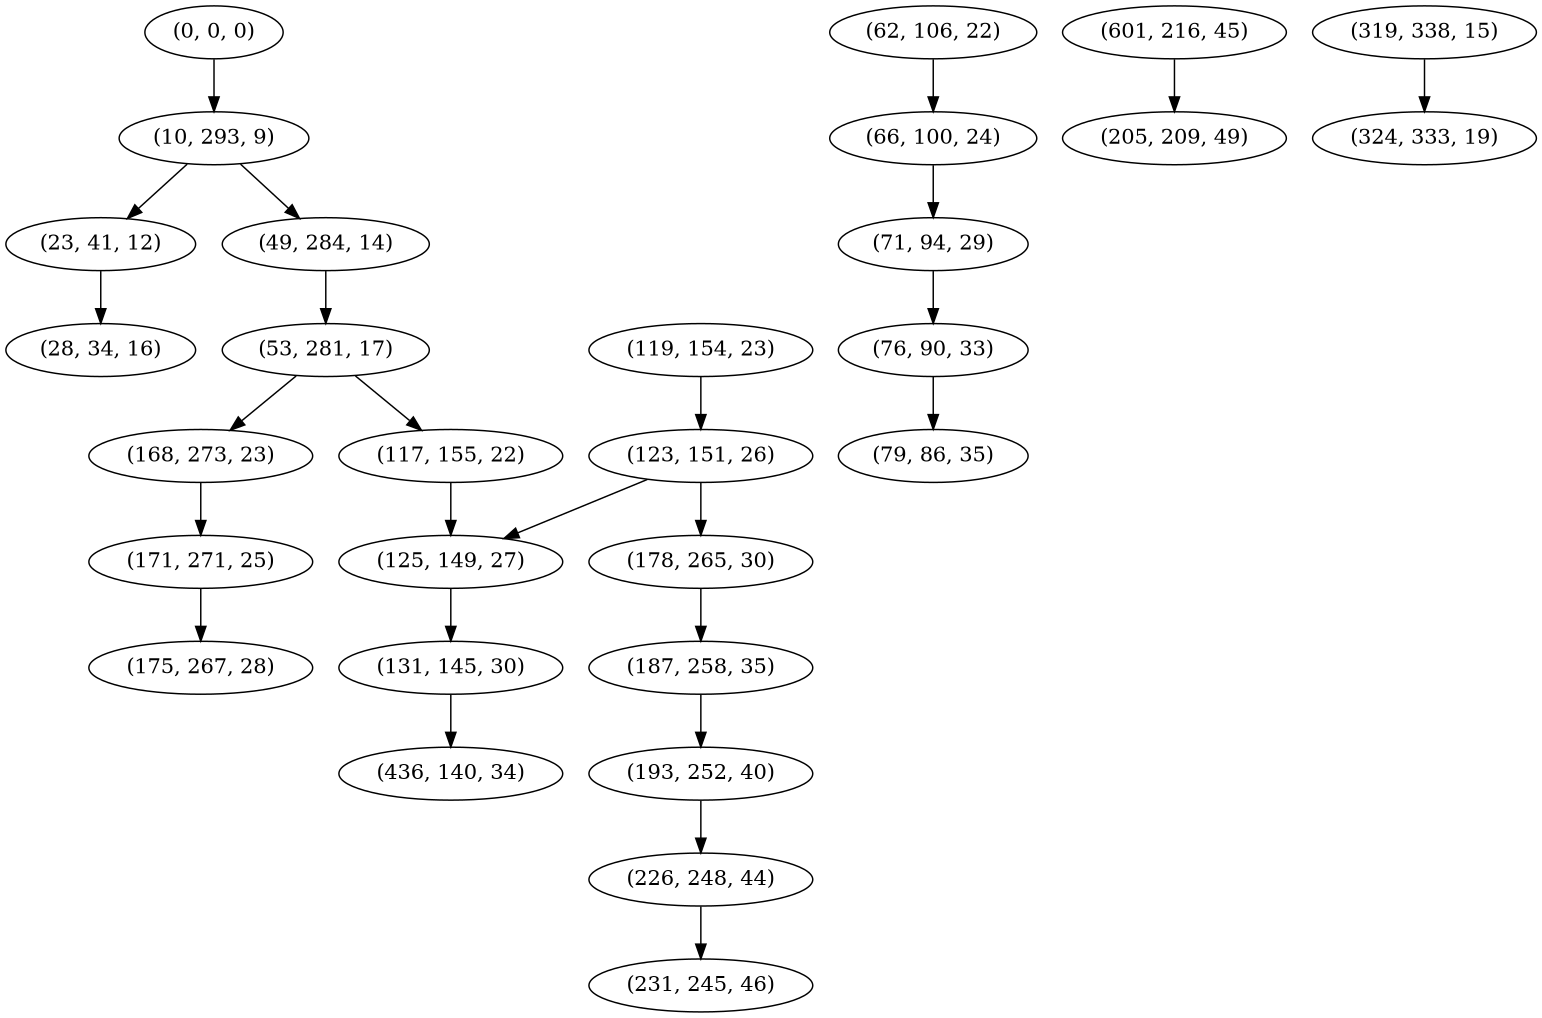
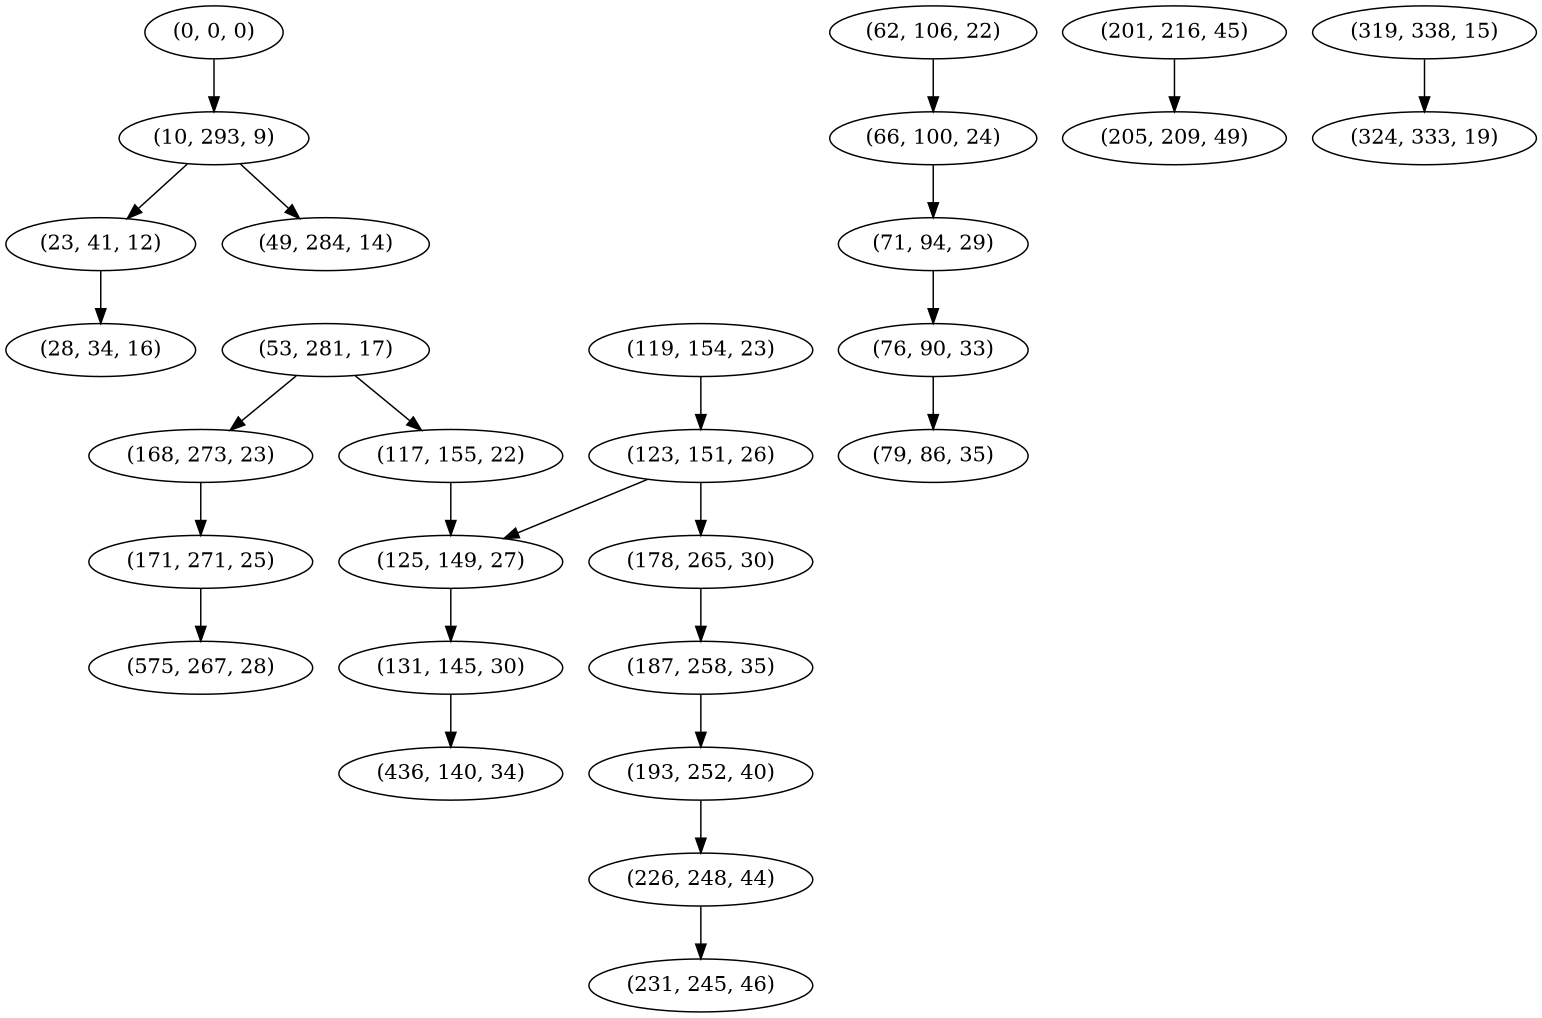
(1174, 32) -> (1174, 32)
(326, 290) -> none
(201, 668) -> (201, 668)
